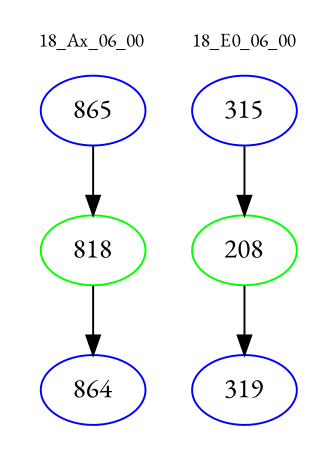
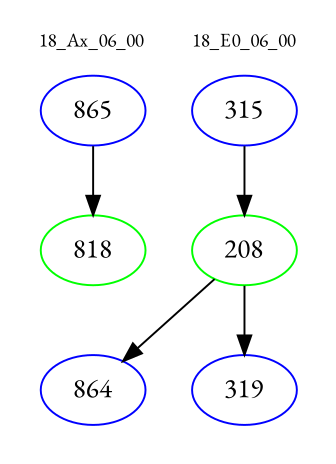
(93, 311) -> (190, 302)
